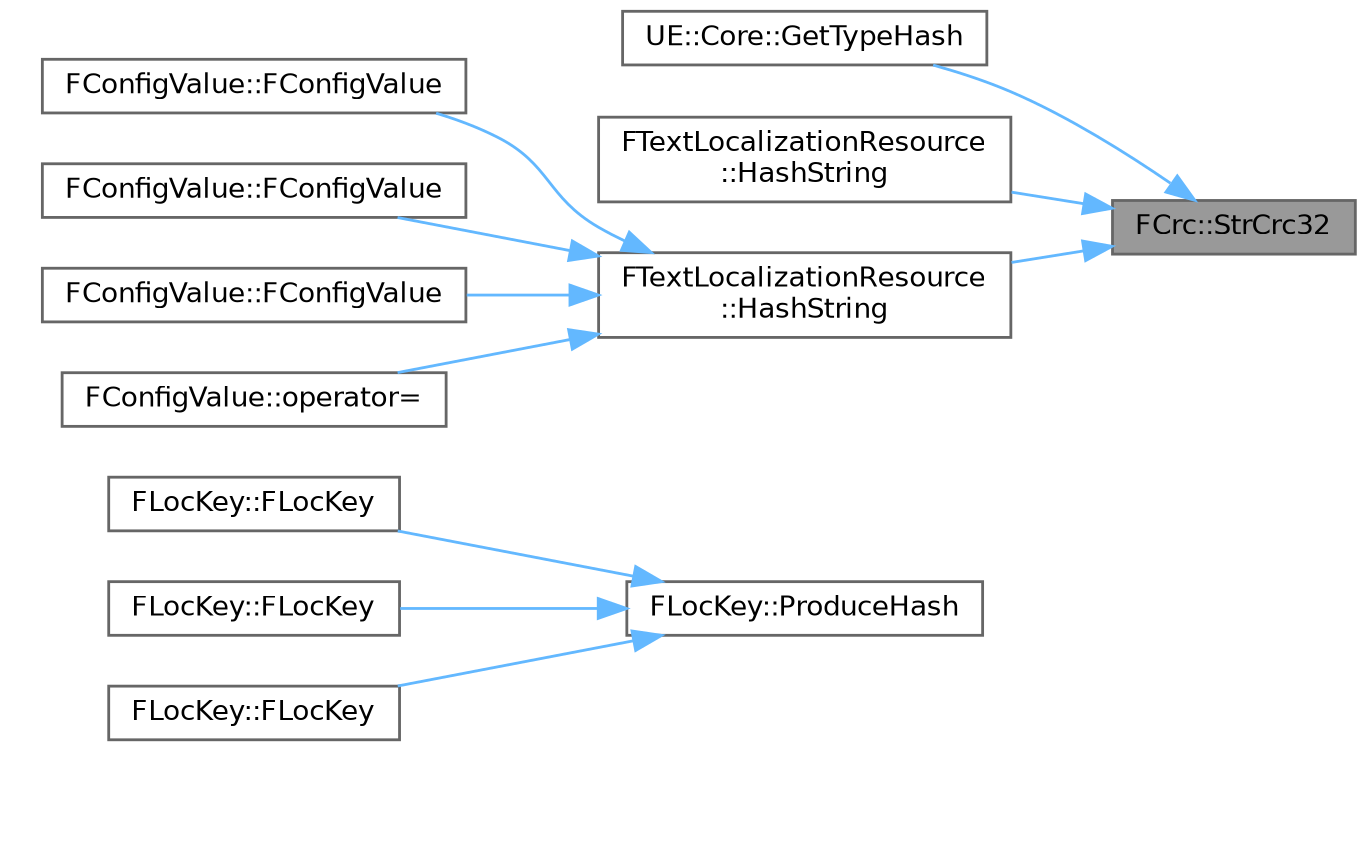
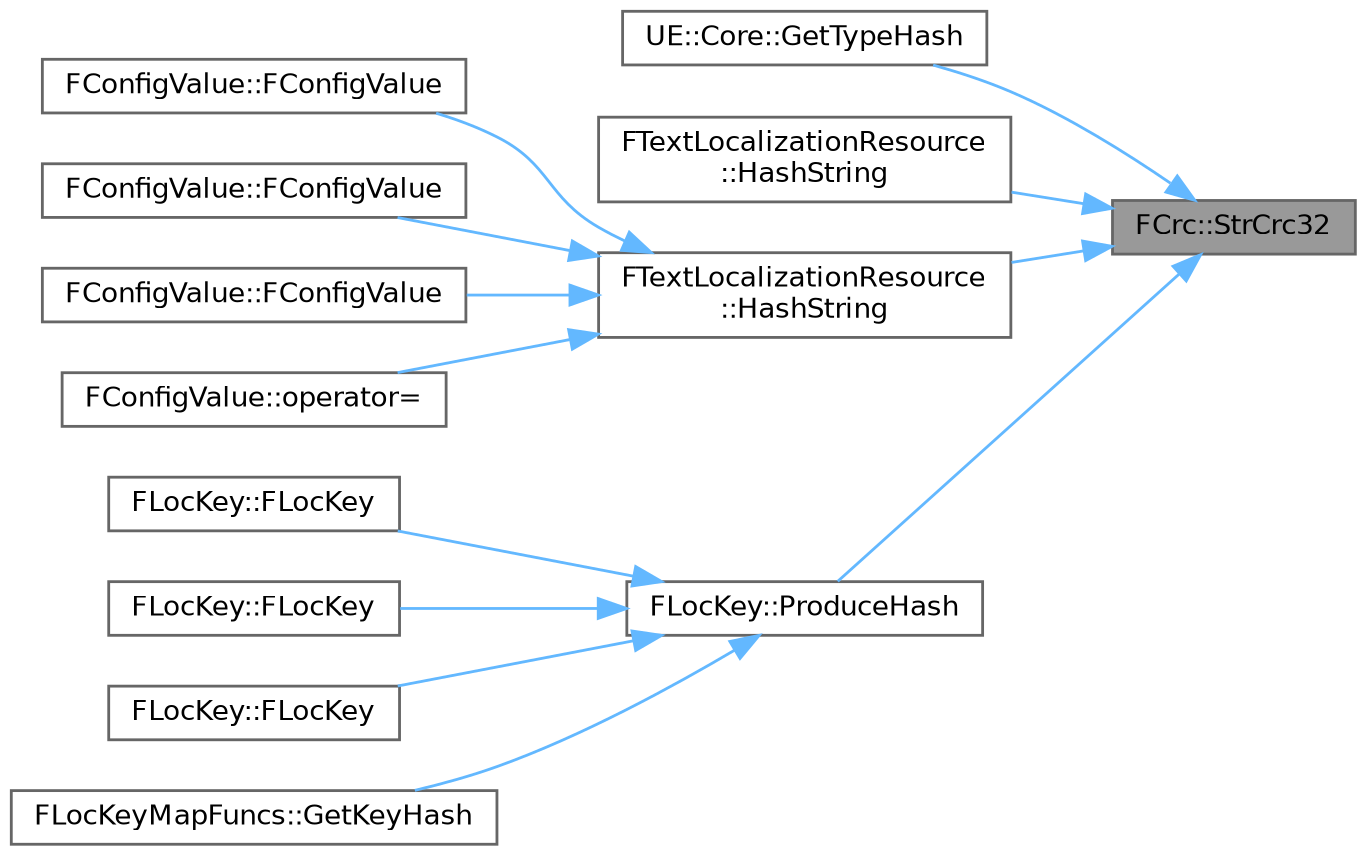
none -> (1008, 428)
none -> (254, 817)
